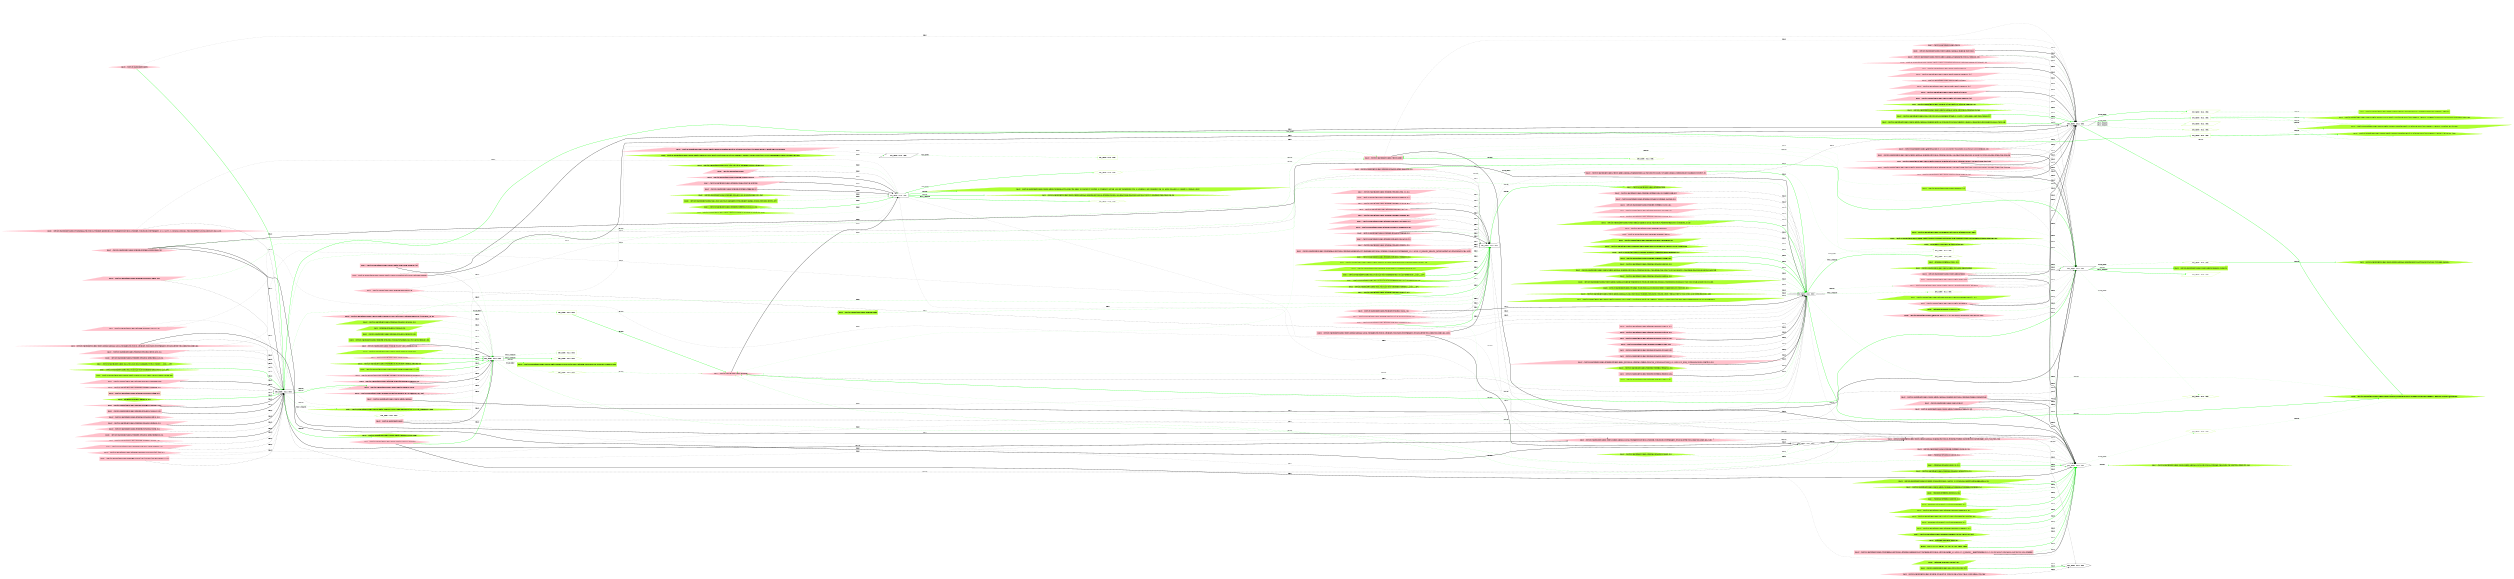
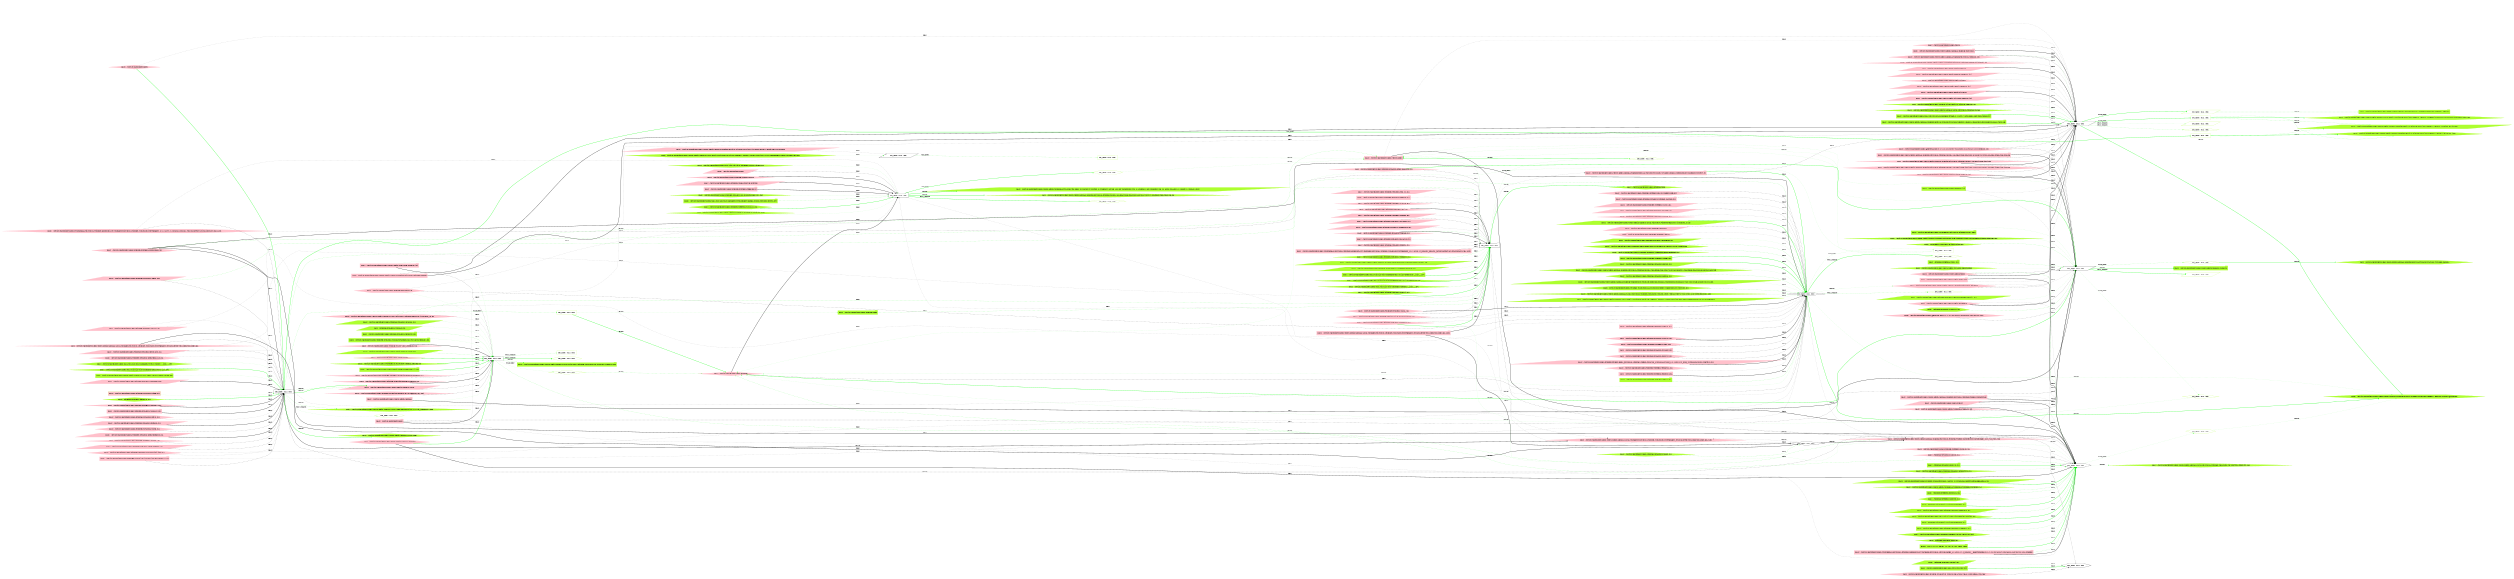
(1646, 333) -> none
(1646, 368) -> (1646, 368)
(134, 388) -> none
